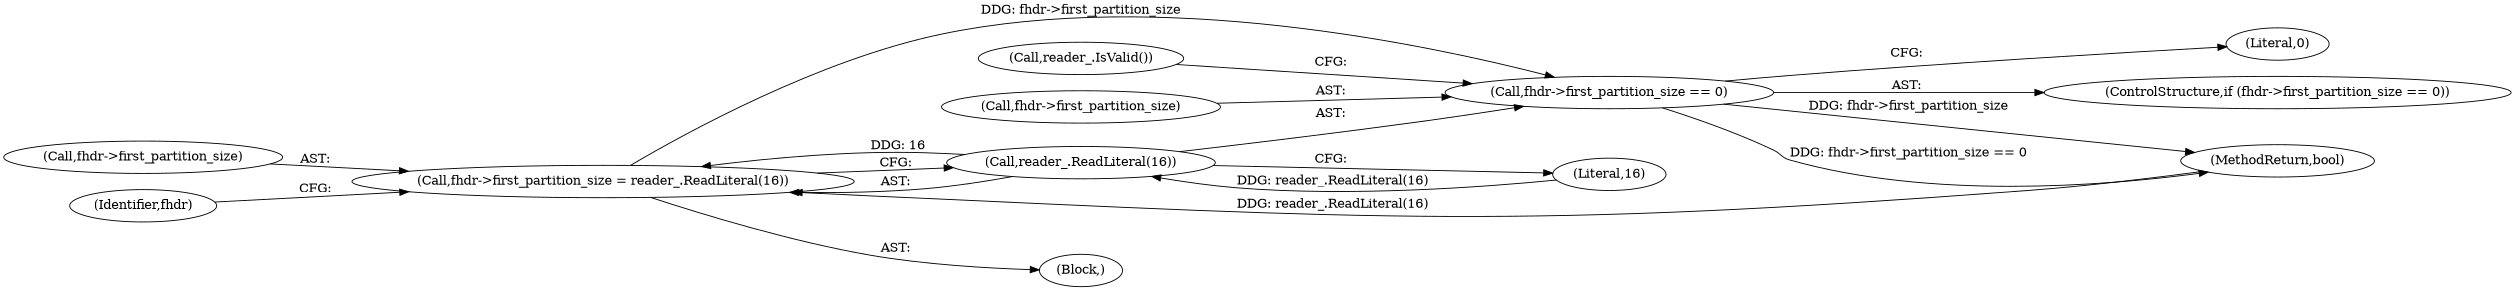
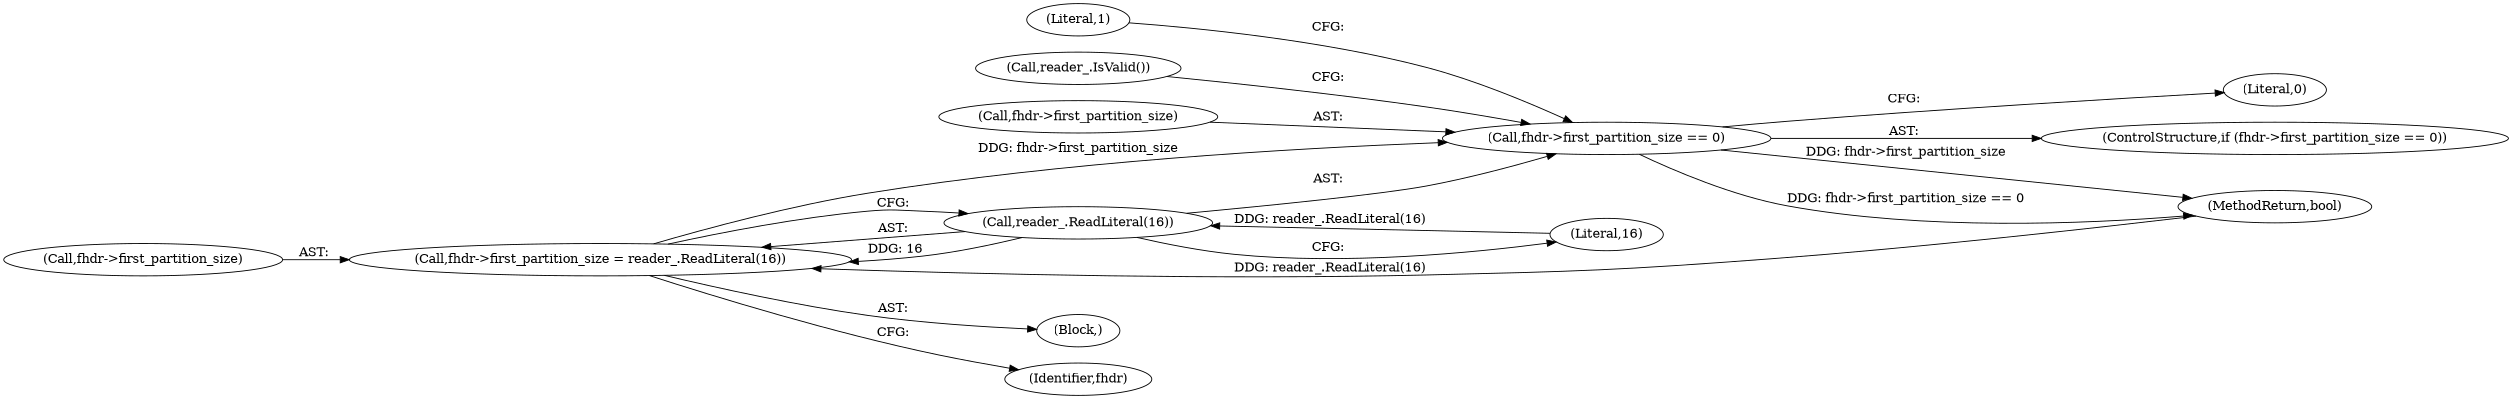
none -> (1078, 20)
(307, 197) -> (828, 328)
